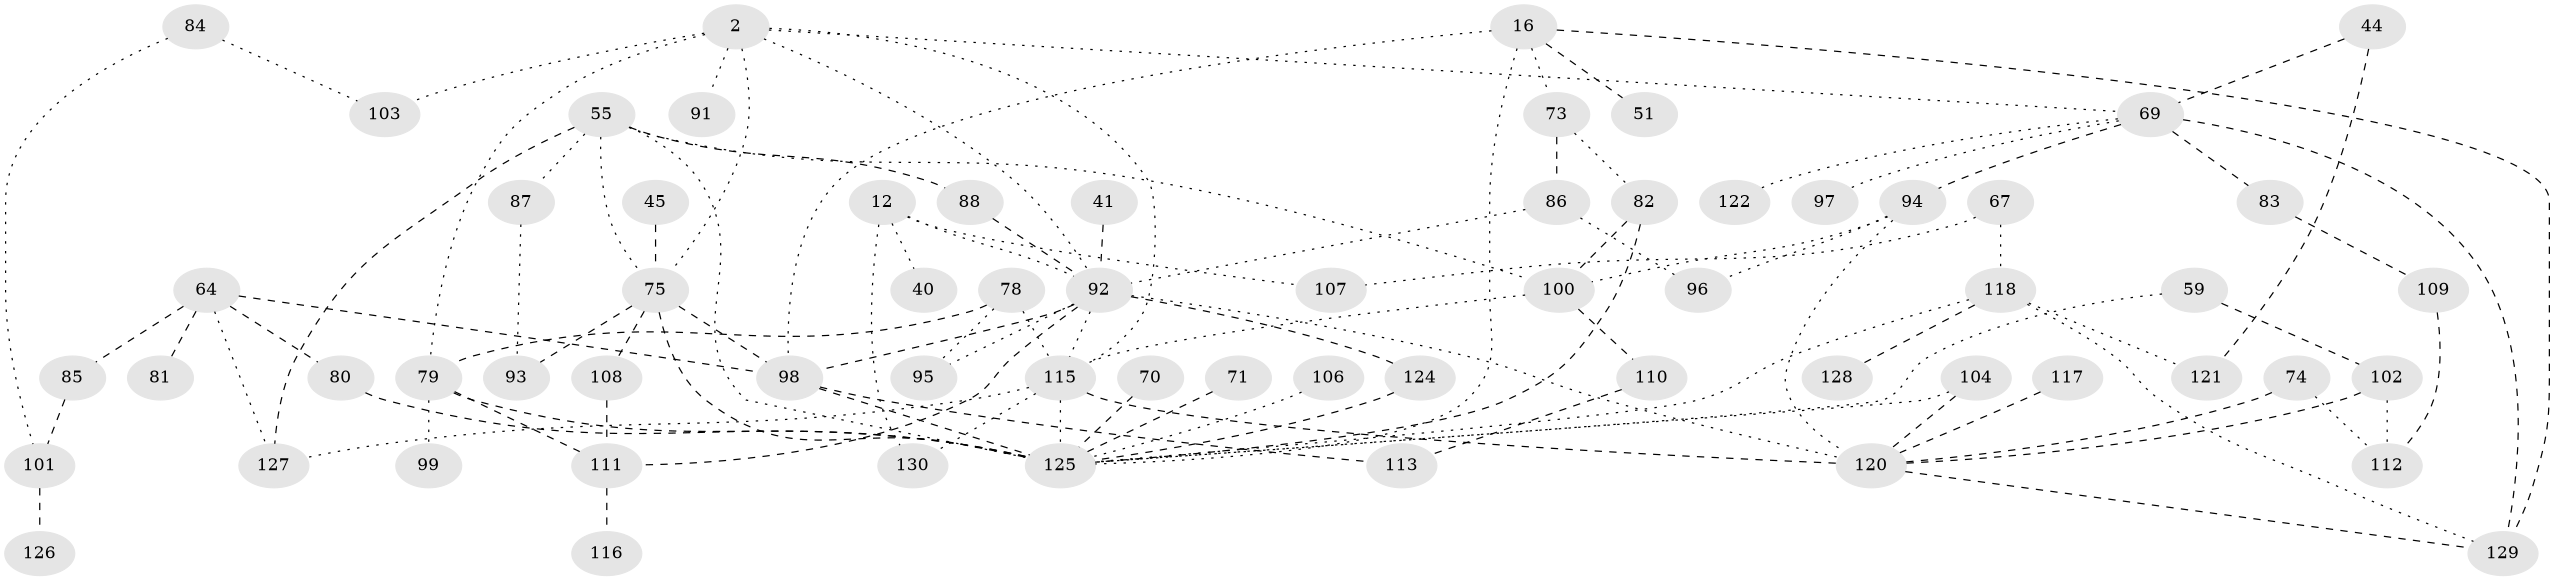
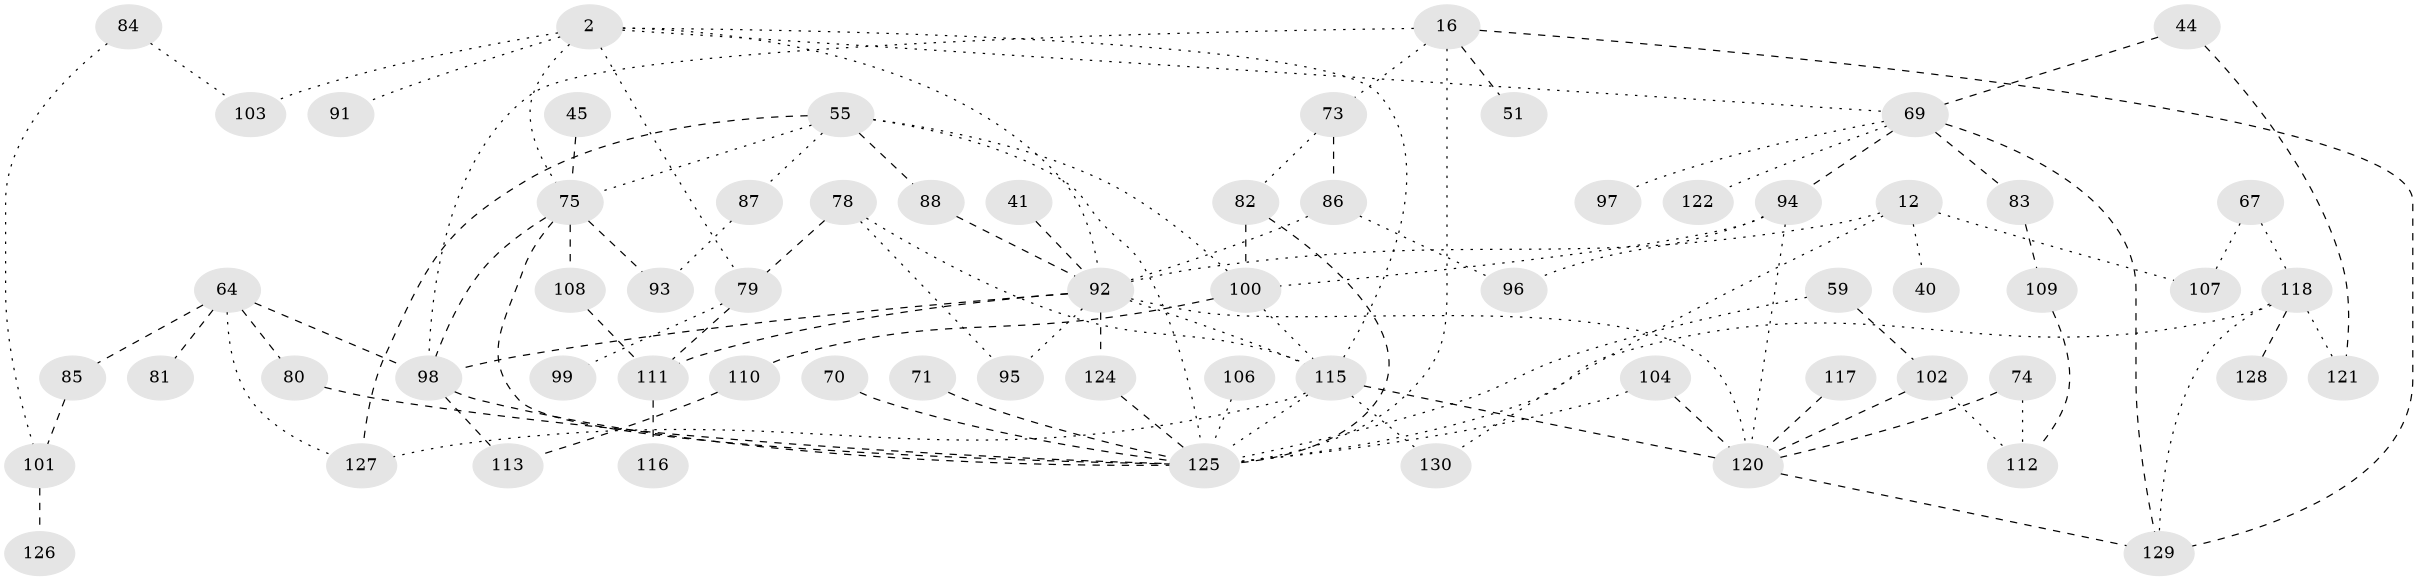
(740, 431) -> none
